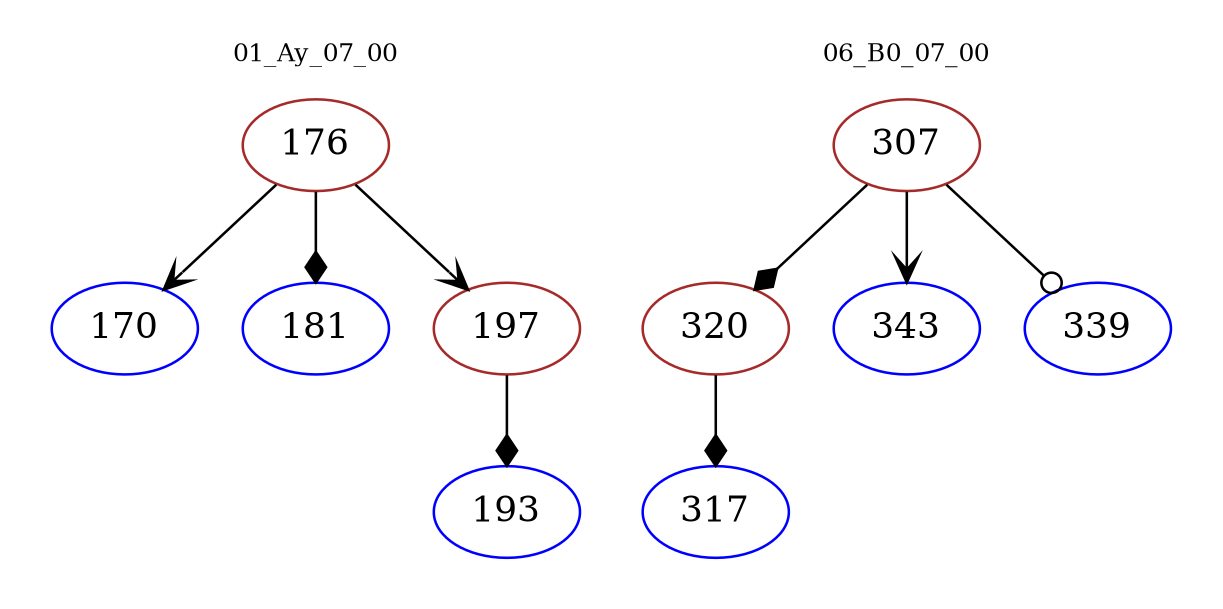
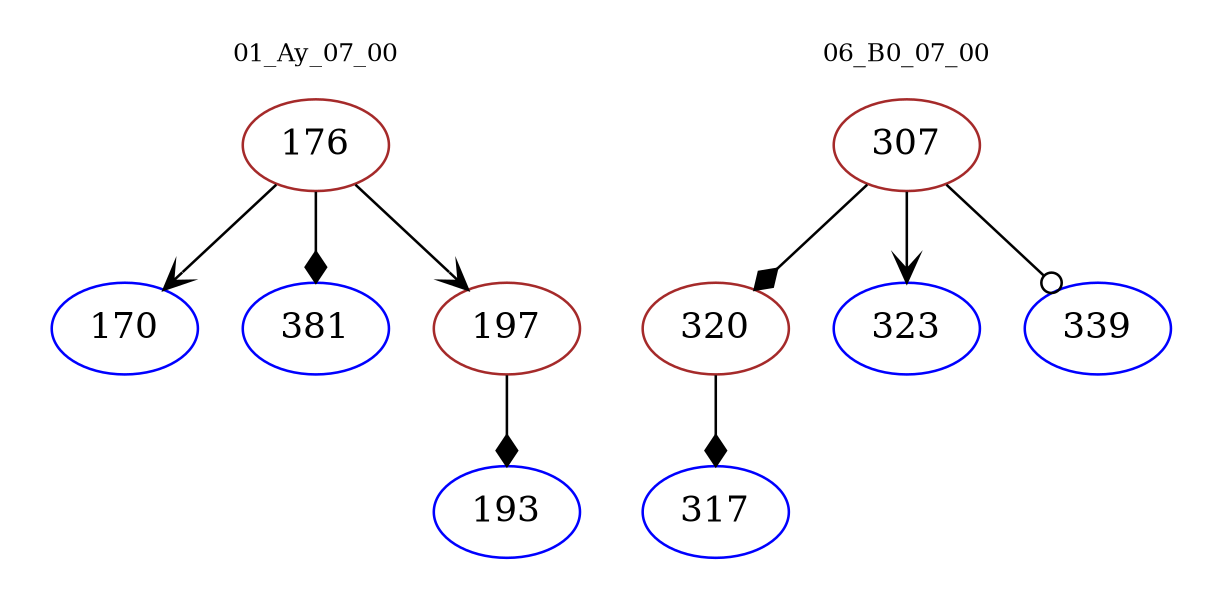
(316, 329) -> (316, 329)
(907, 329) -> (907, 329)
